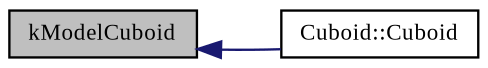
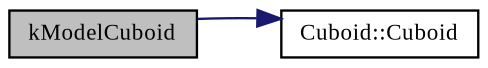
(251, 50) -> (227, 18)
